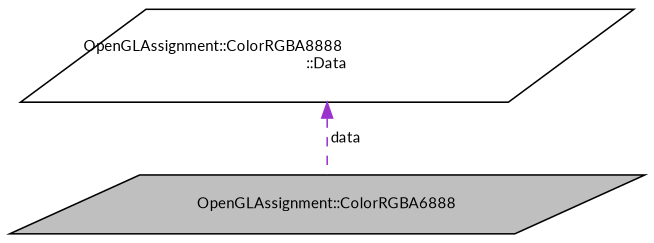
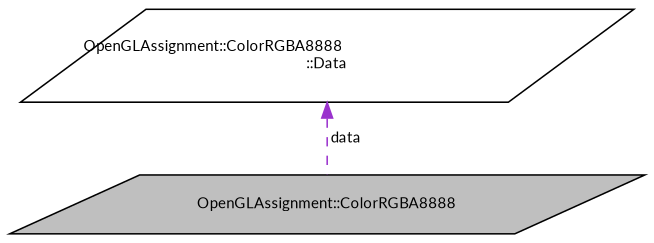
(327, 204) -> (327, 204)
